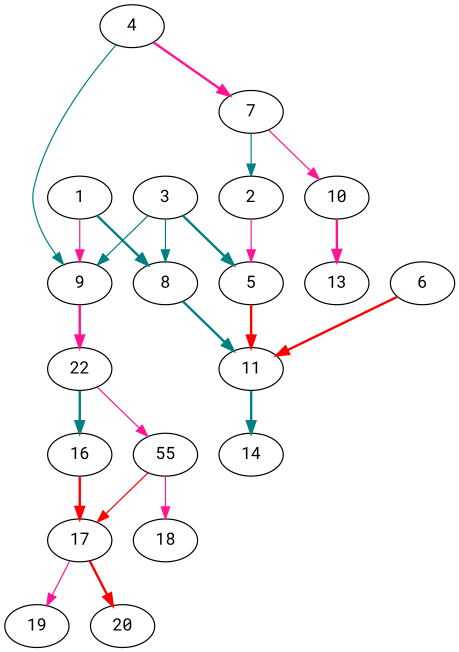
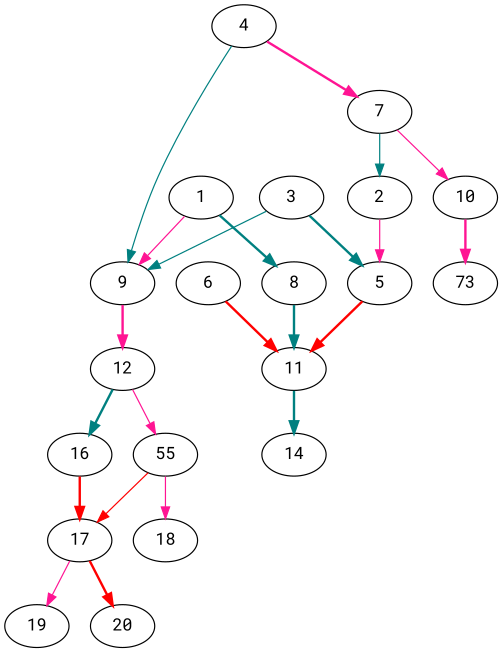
(165, 235) -> none
(337, 283) -> (465, 283)
(80, 369) -> (123, 369)
